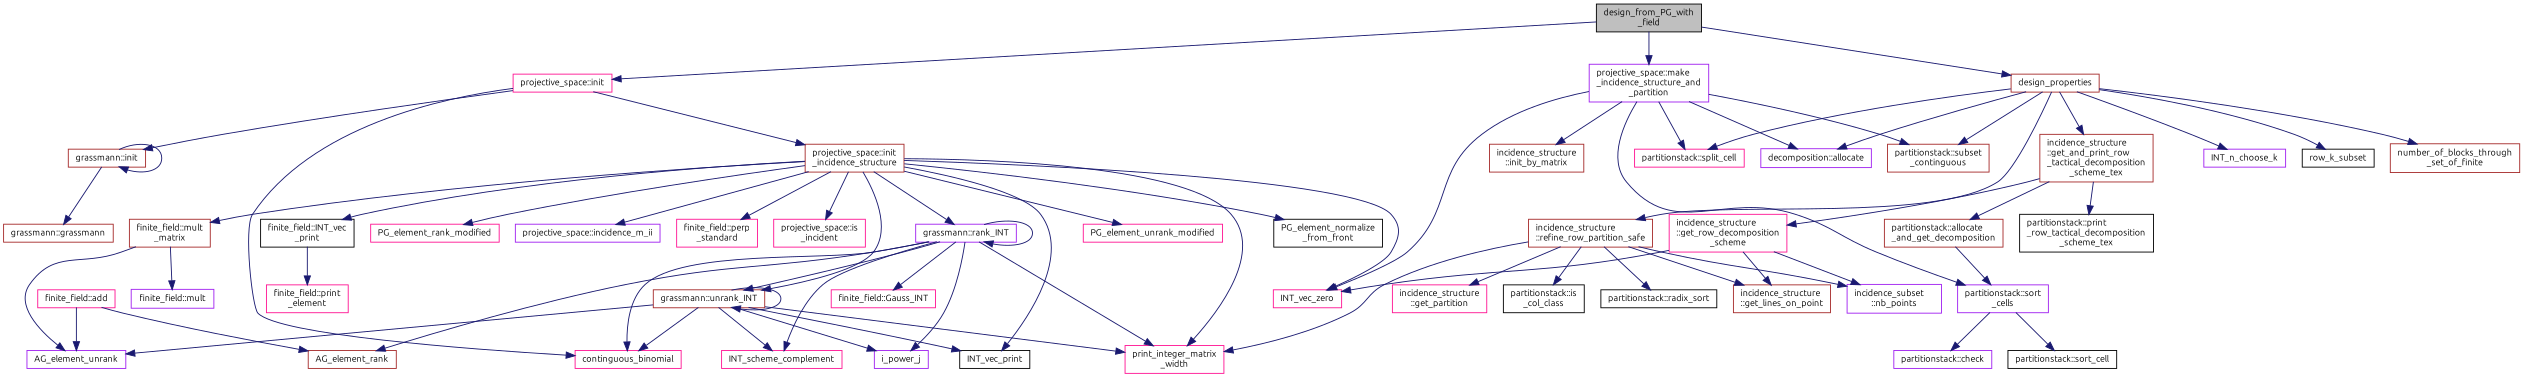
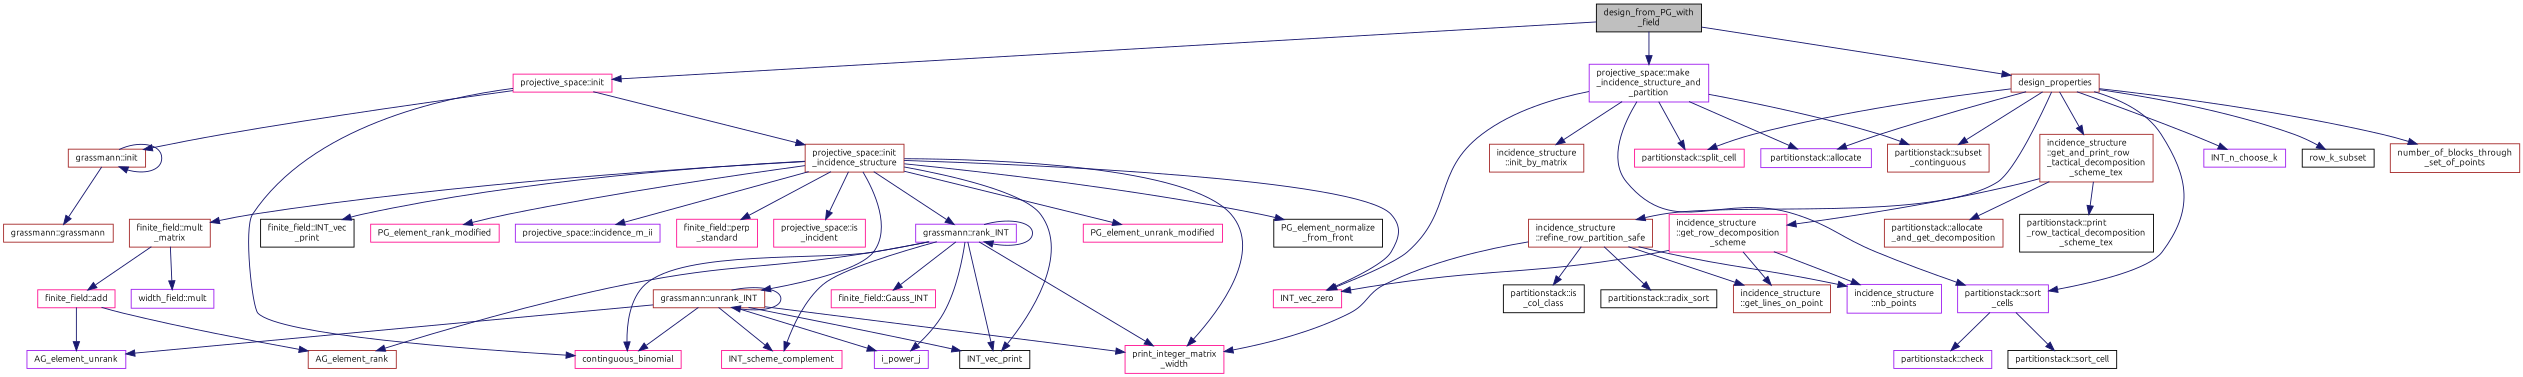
(1816, 158) -> (1816, 158)
(2455, 158) -> (2455, 158)
(1970, 262) -> (2183, 209)
(847, 266) -> (979, 292)
(45, 269) -> (123, 266)
(173, 299) -> (173, 299)
(307, 299) -> none
(1440, 299) -> none
(1894, 299) -> (1894, 299)
